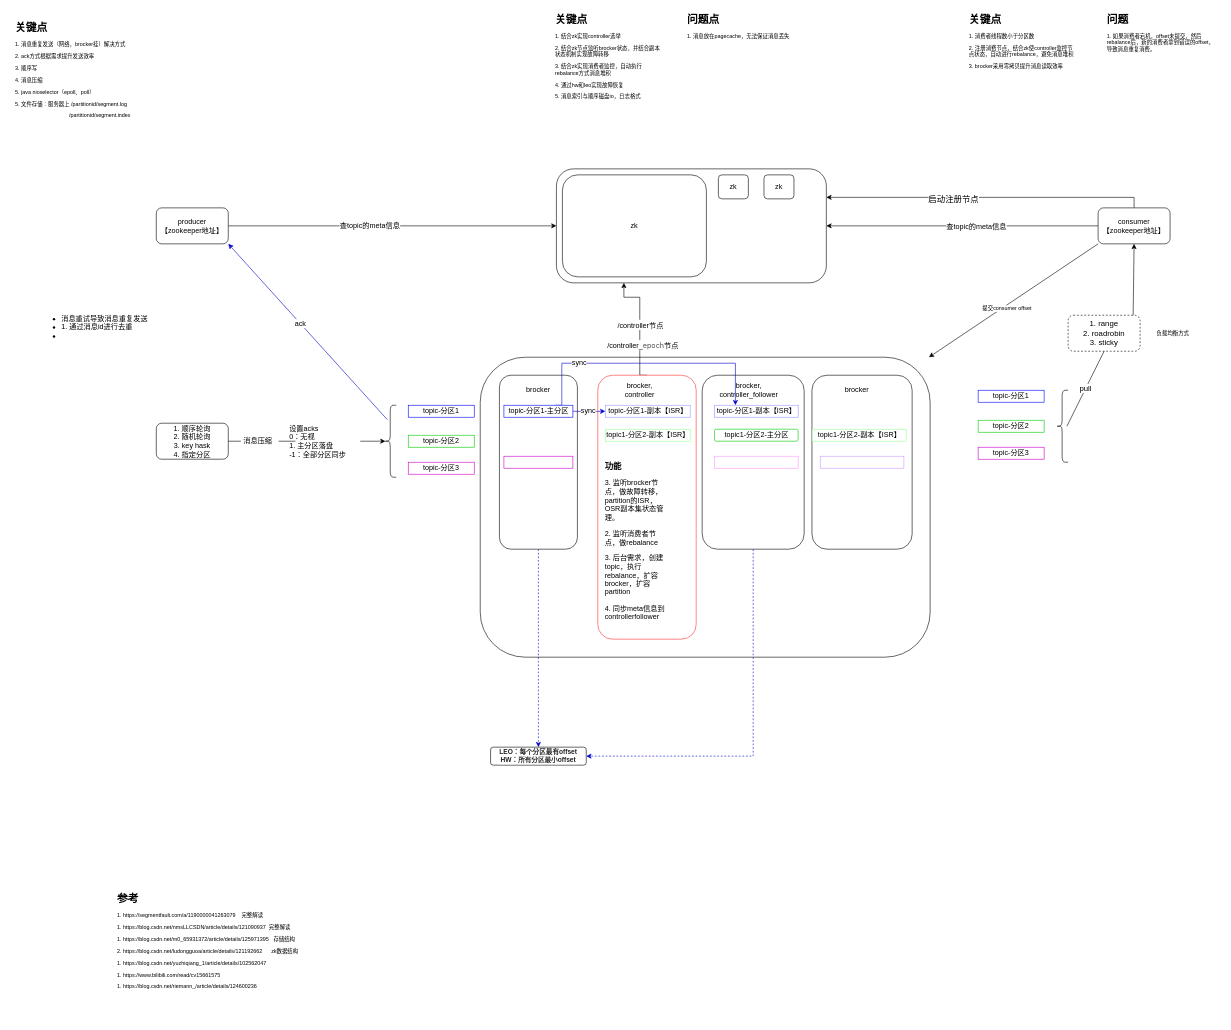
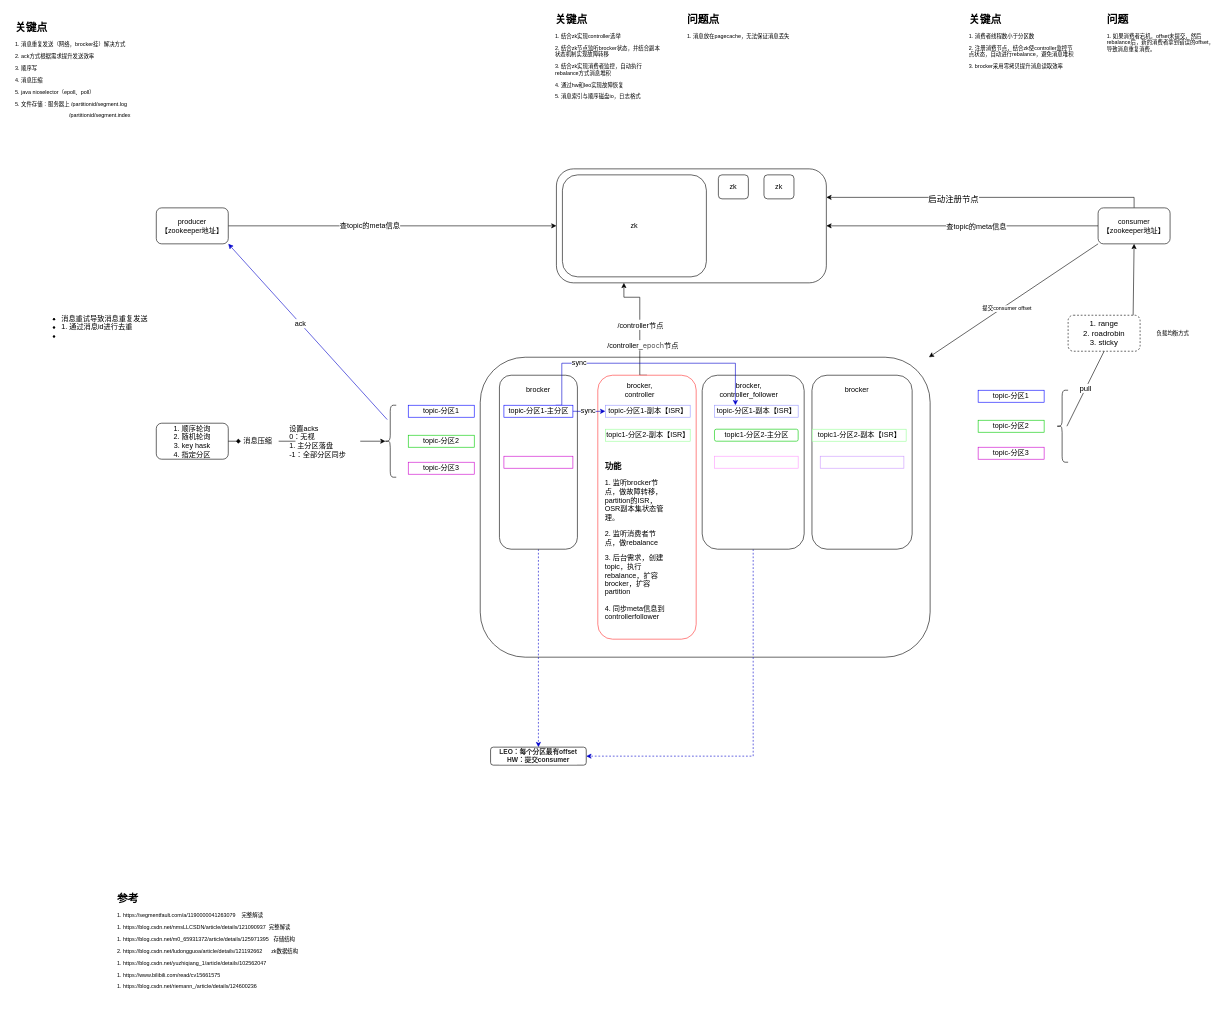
(238, 441) -> (235, 441)
(638, 512) -> (638, 512)
(539, 756) -> (539, 756)
